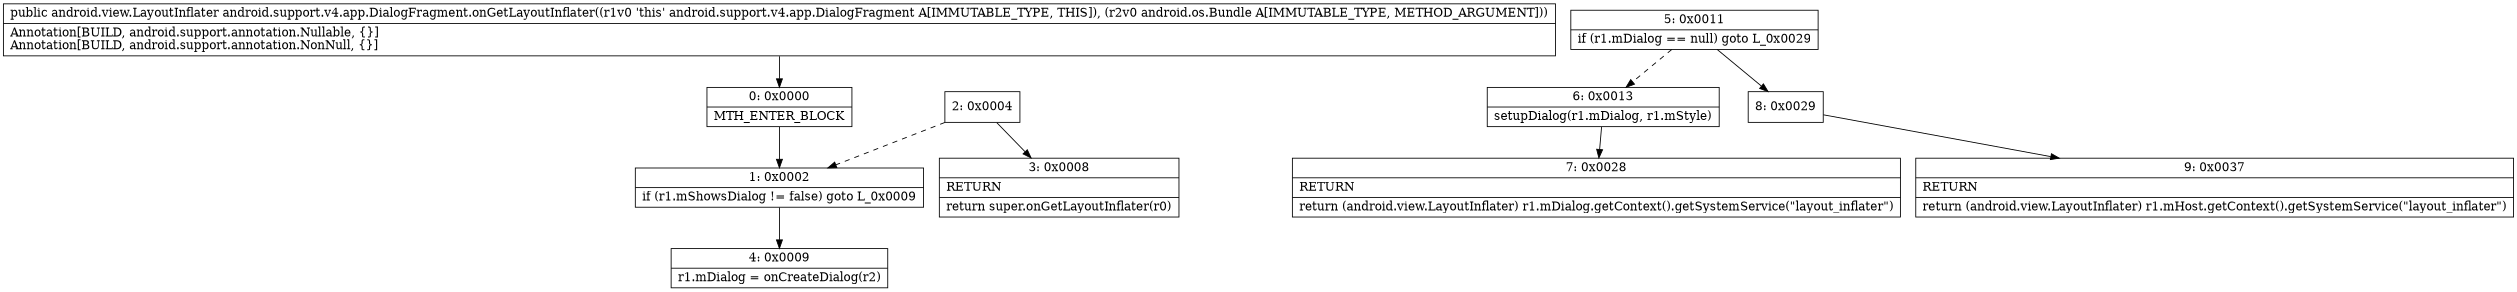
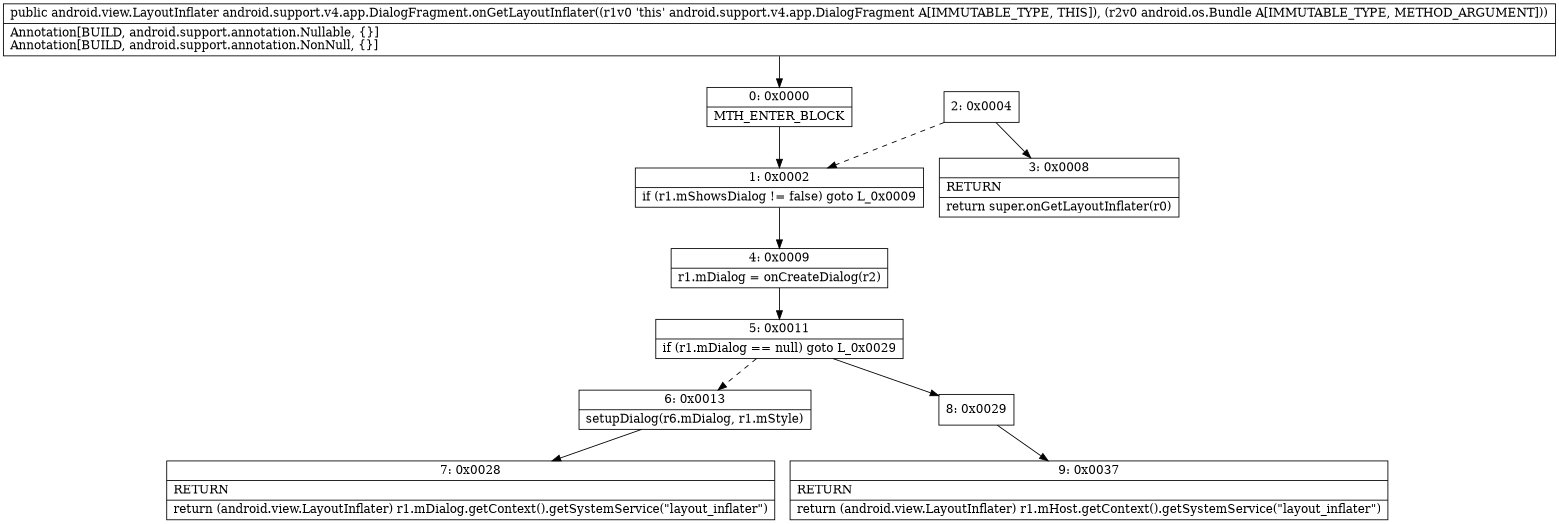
(1603, 116) -> (695, 419)
none -> (779, 299)
